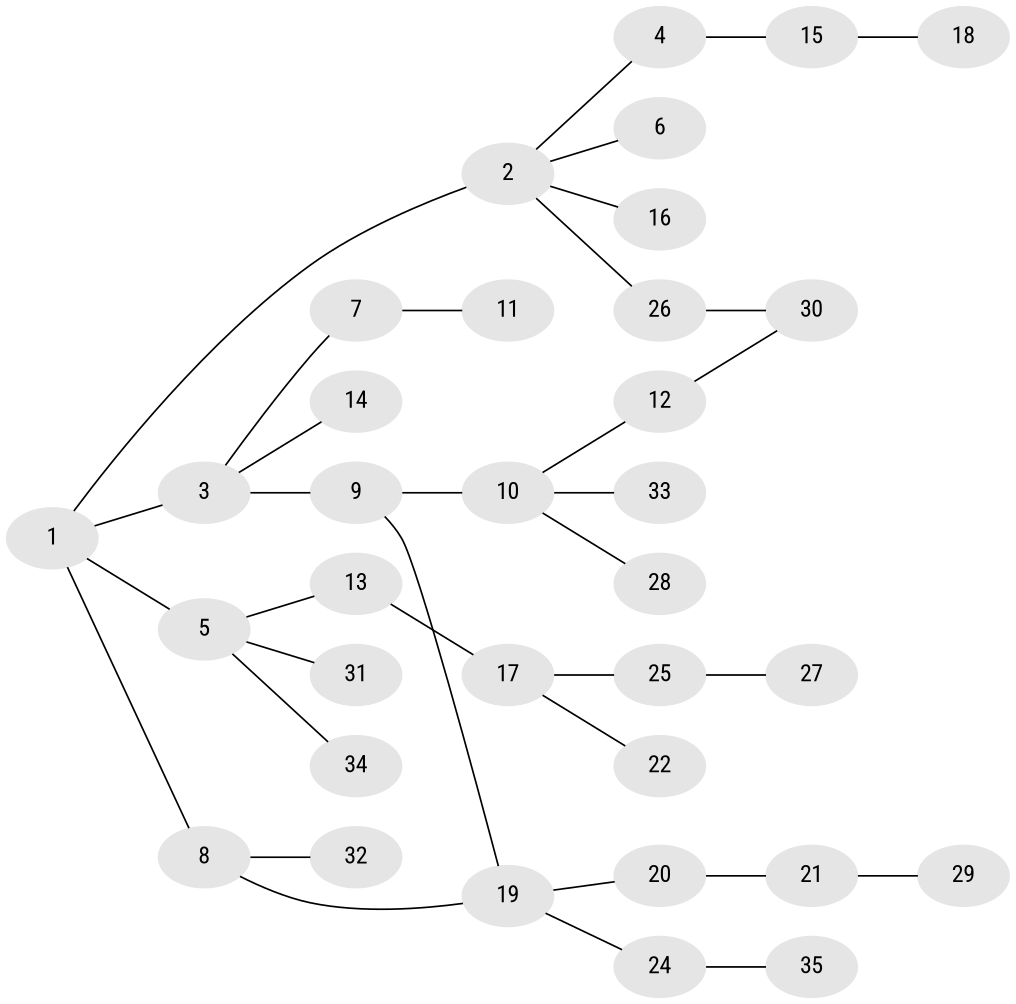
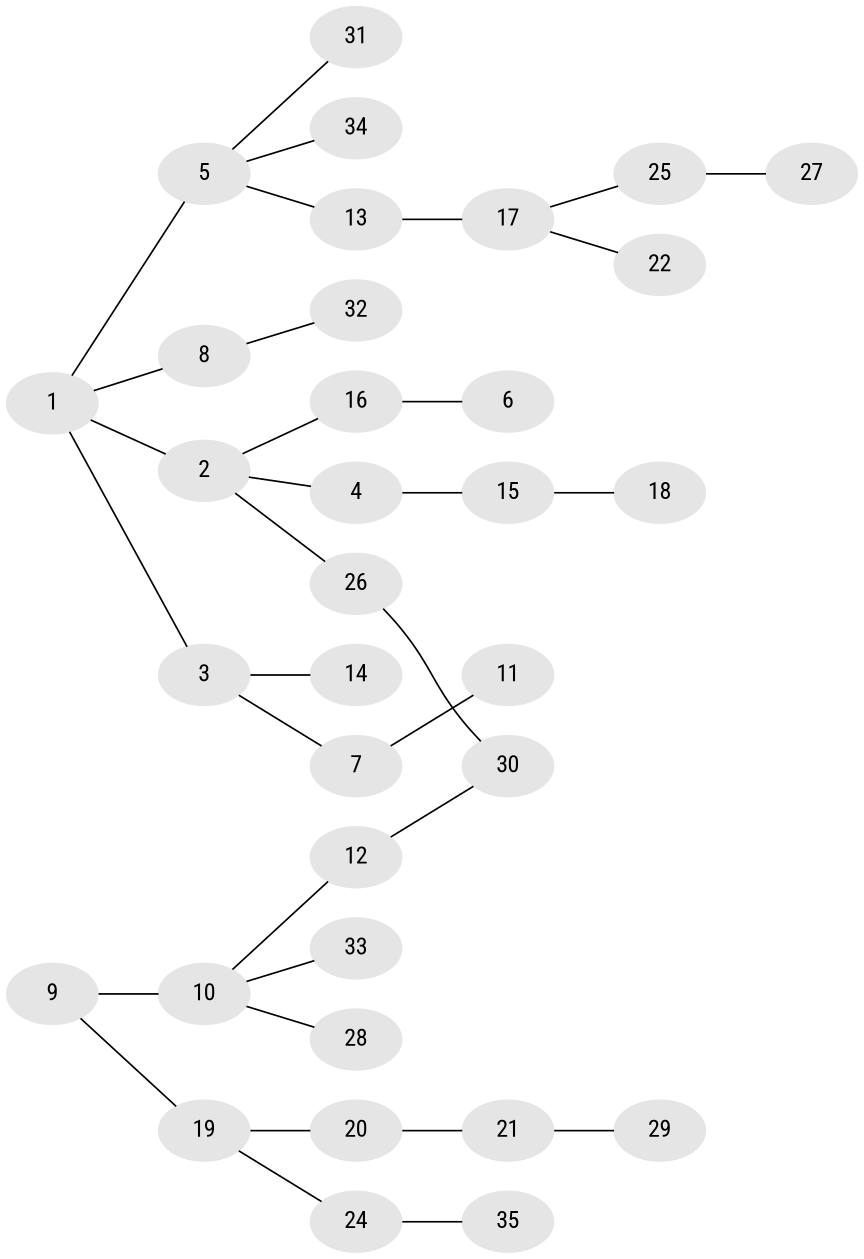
(584, 151) -> (432, 402)
(280, 493) -> none
(349, 908) -> none
